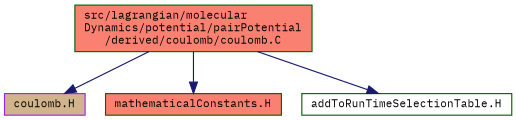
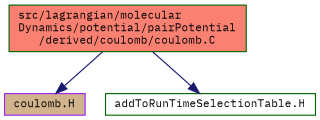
(193, 104) -> none
